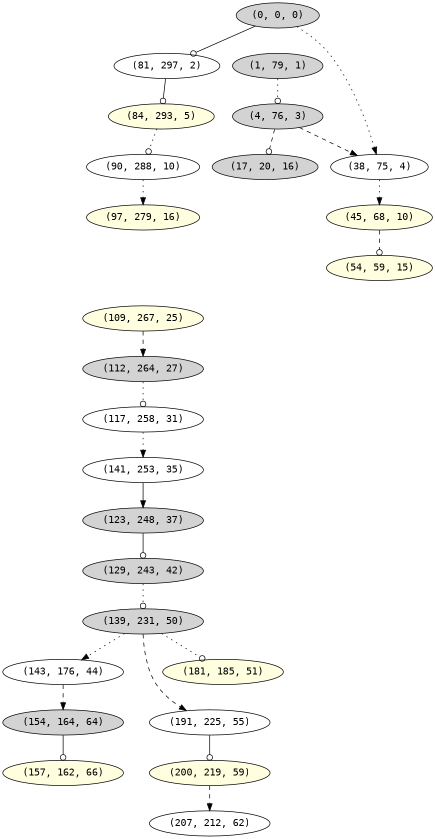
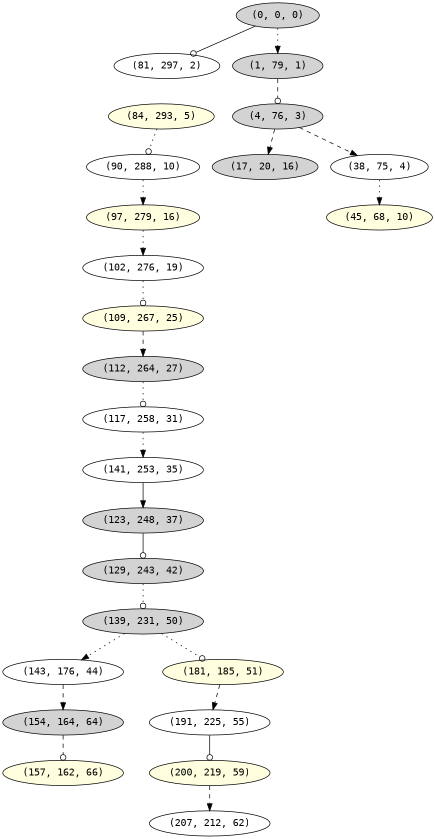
(346, 80) -> (278, 37)
(164, 88) -> none
(278, 88) -> (278, 88)
(272, 139) -> (272, 139)
none -> (143, 268)
(379, 268) -> none
(152, 676) -> (217, 694)
(63, 745) -> (63, 745)
